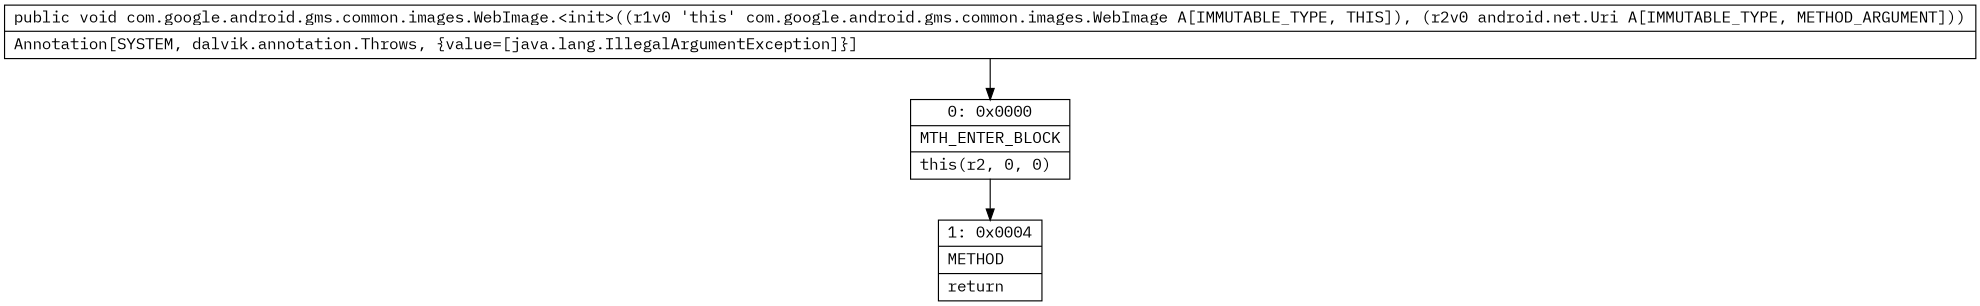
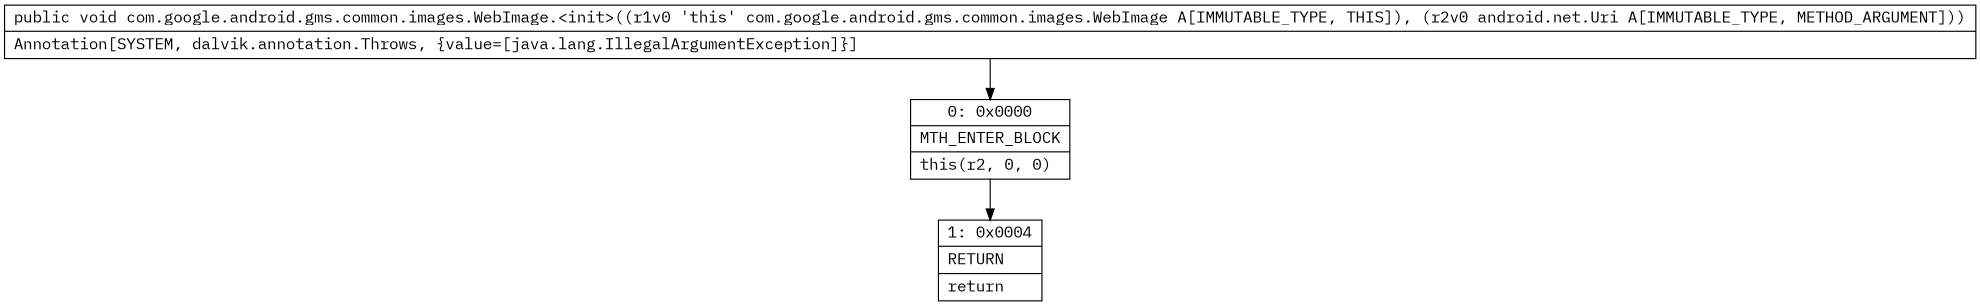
(976, 259) -> (976, 259)
